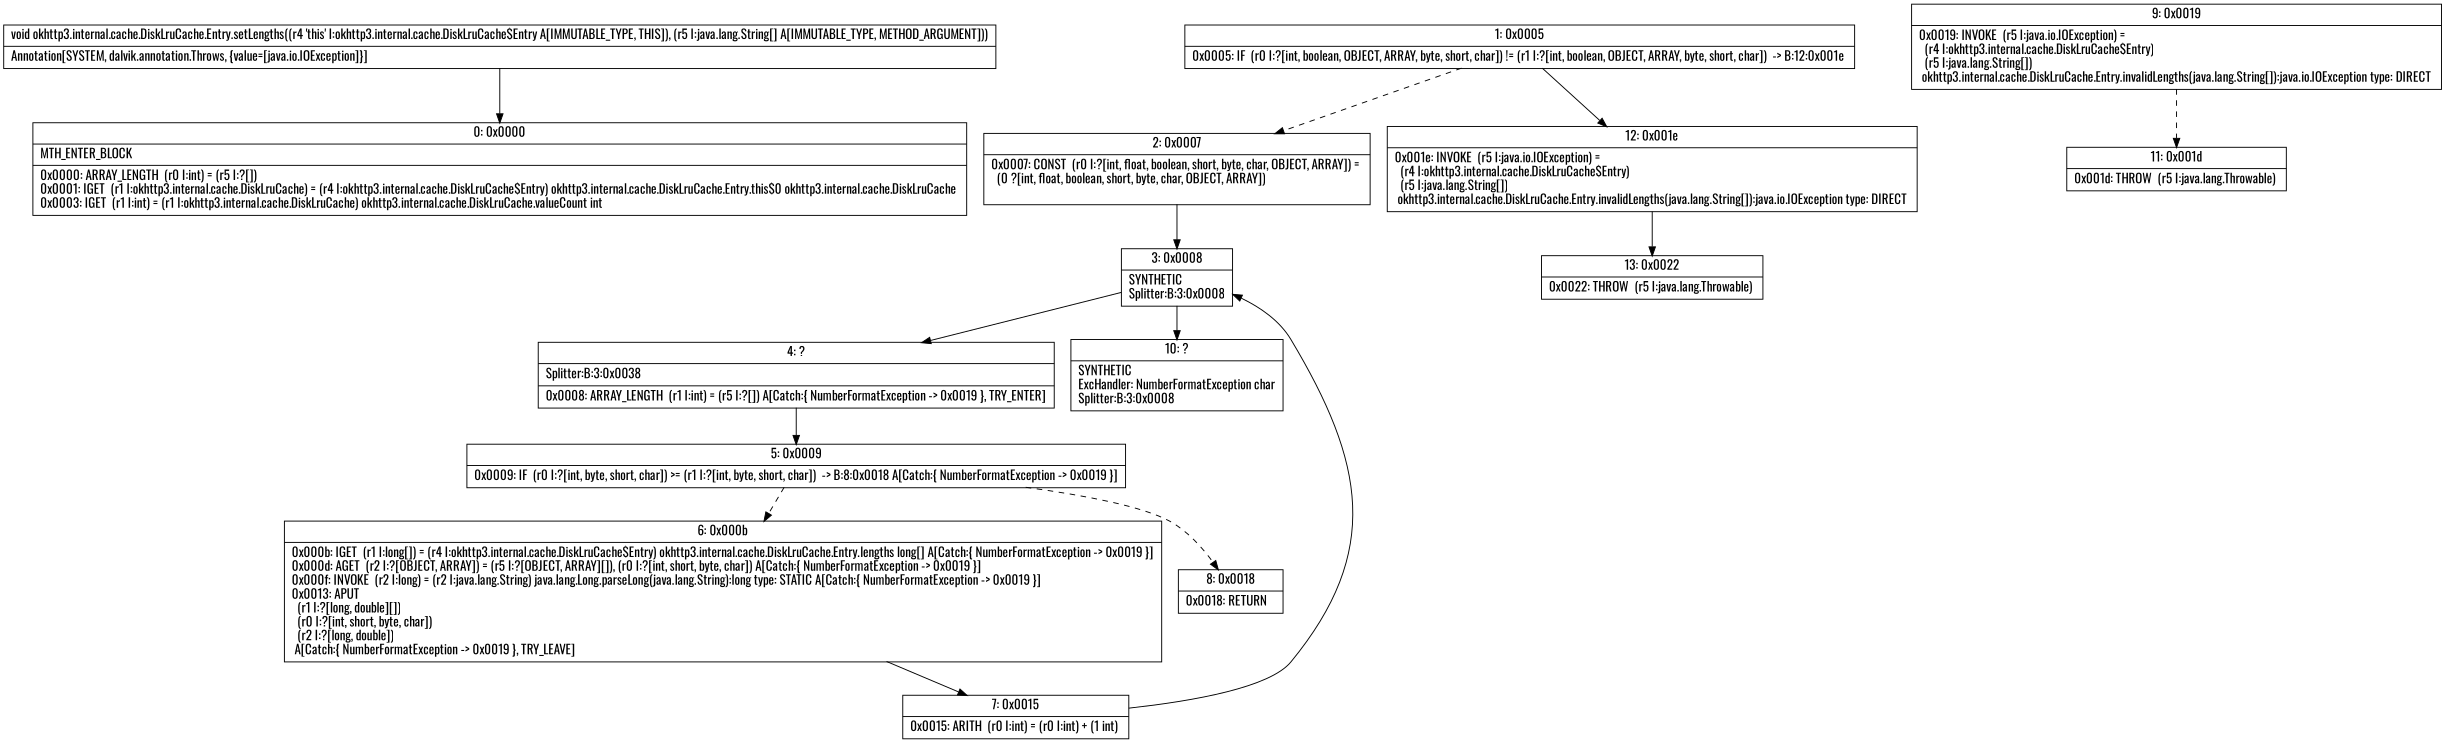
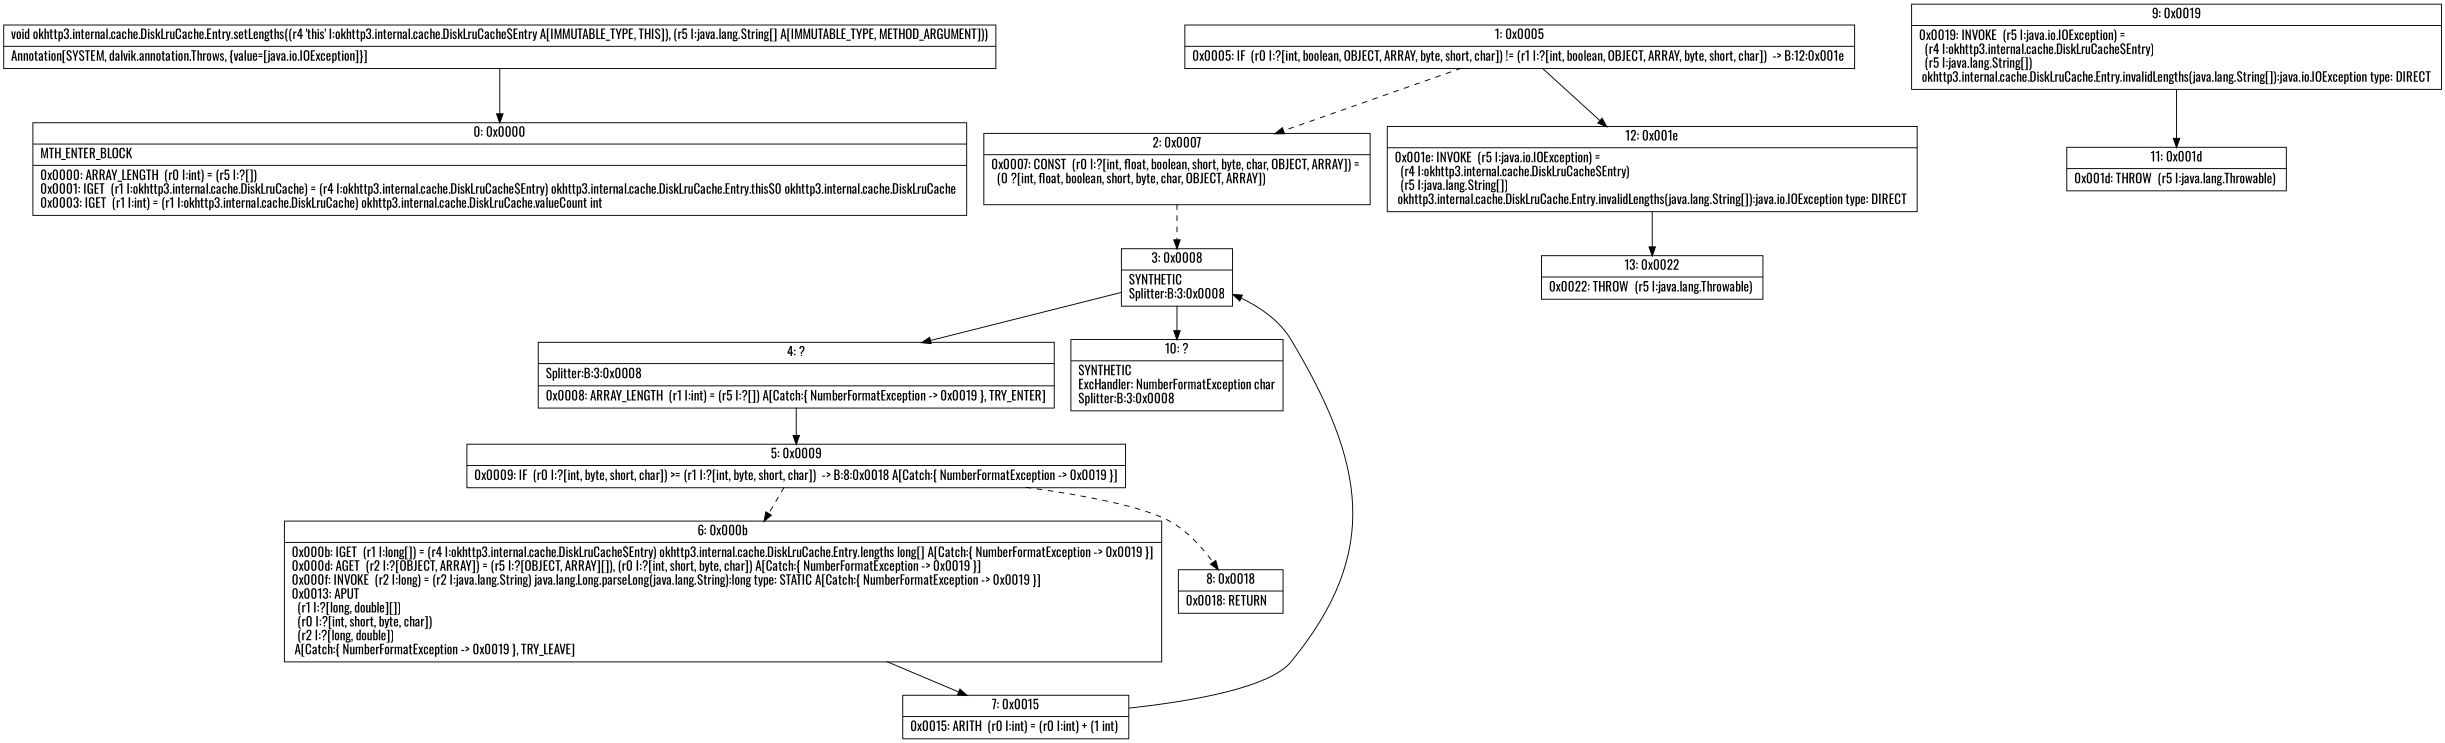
(2177, 114) -> (2177, 114)
(1177, 222) -> (1177, 222)
(593, 374) -> (594, 374)
